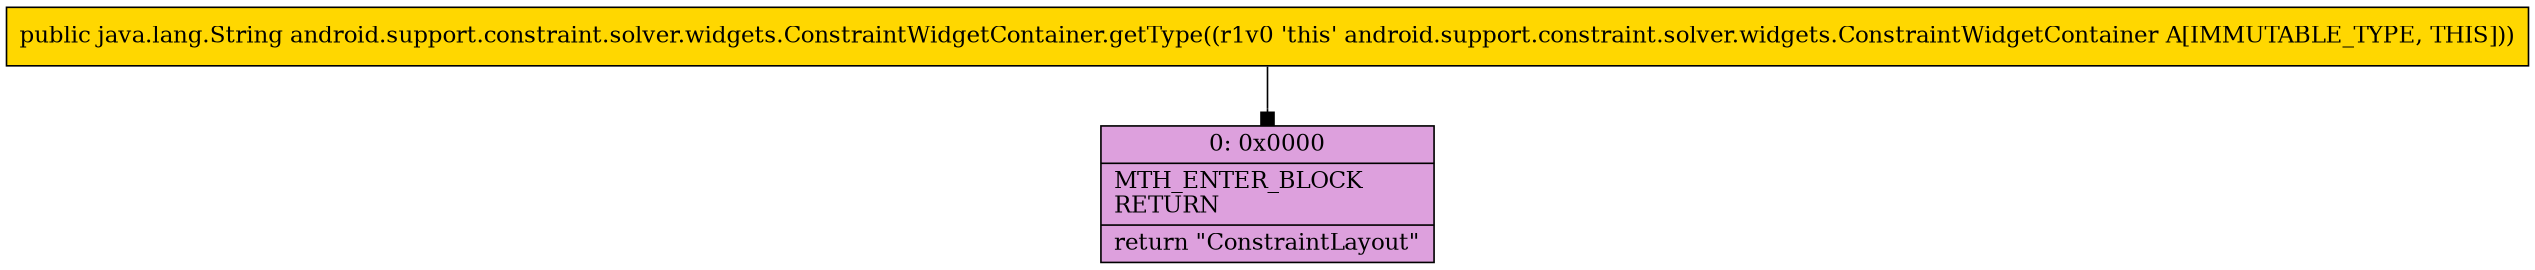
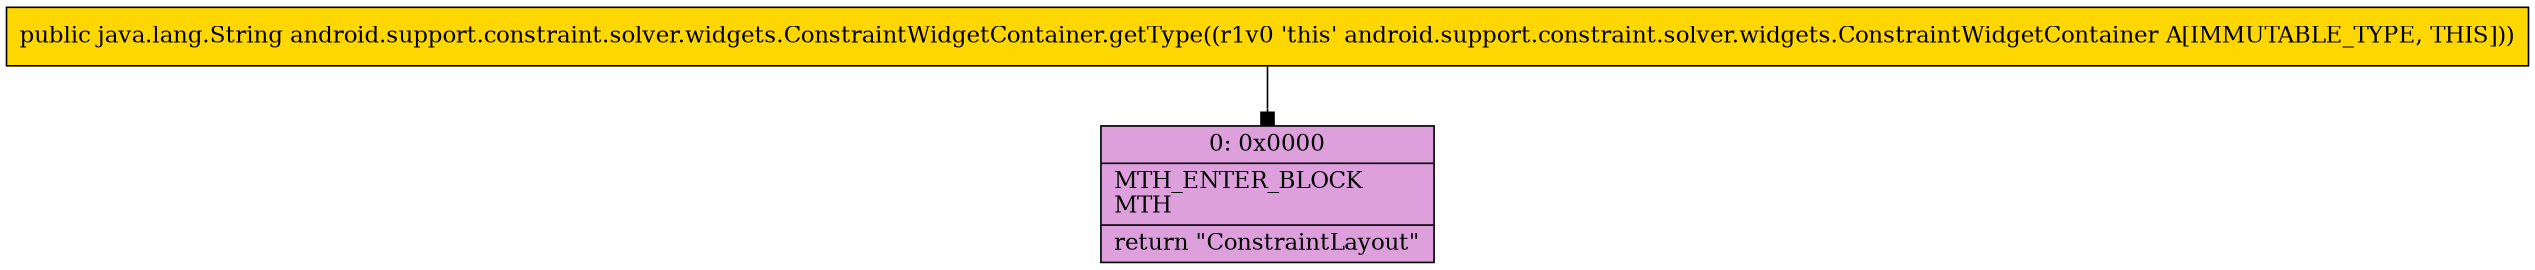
(1167, 206) -> (1143, 206)
